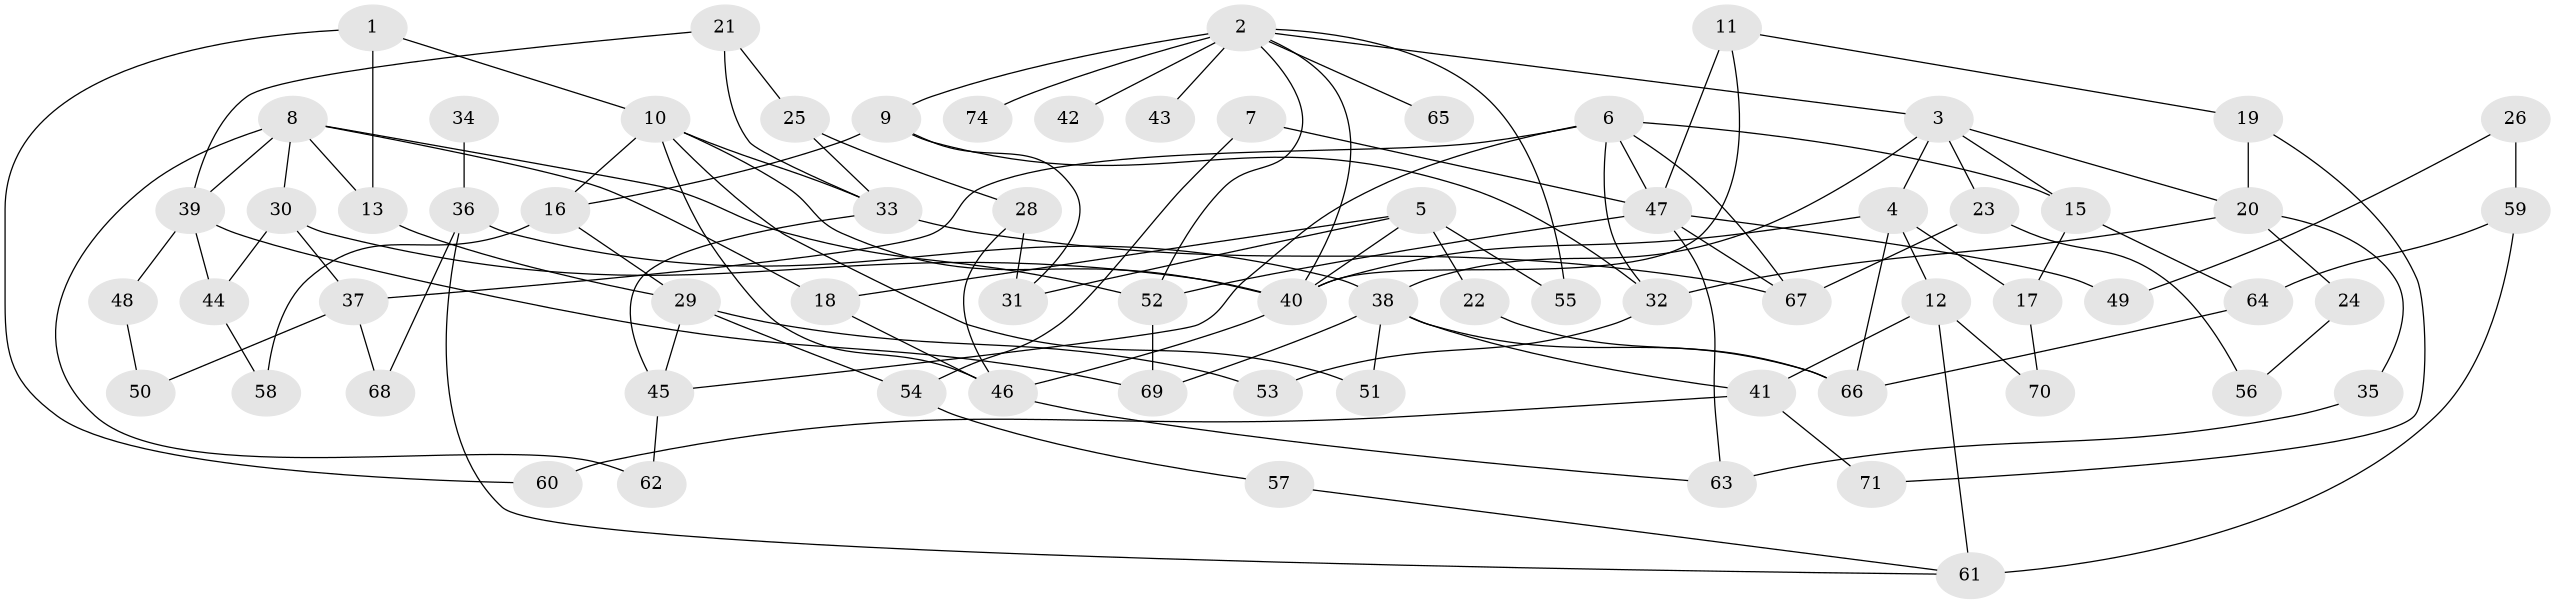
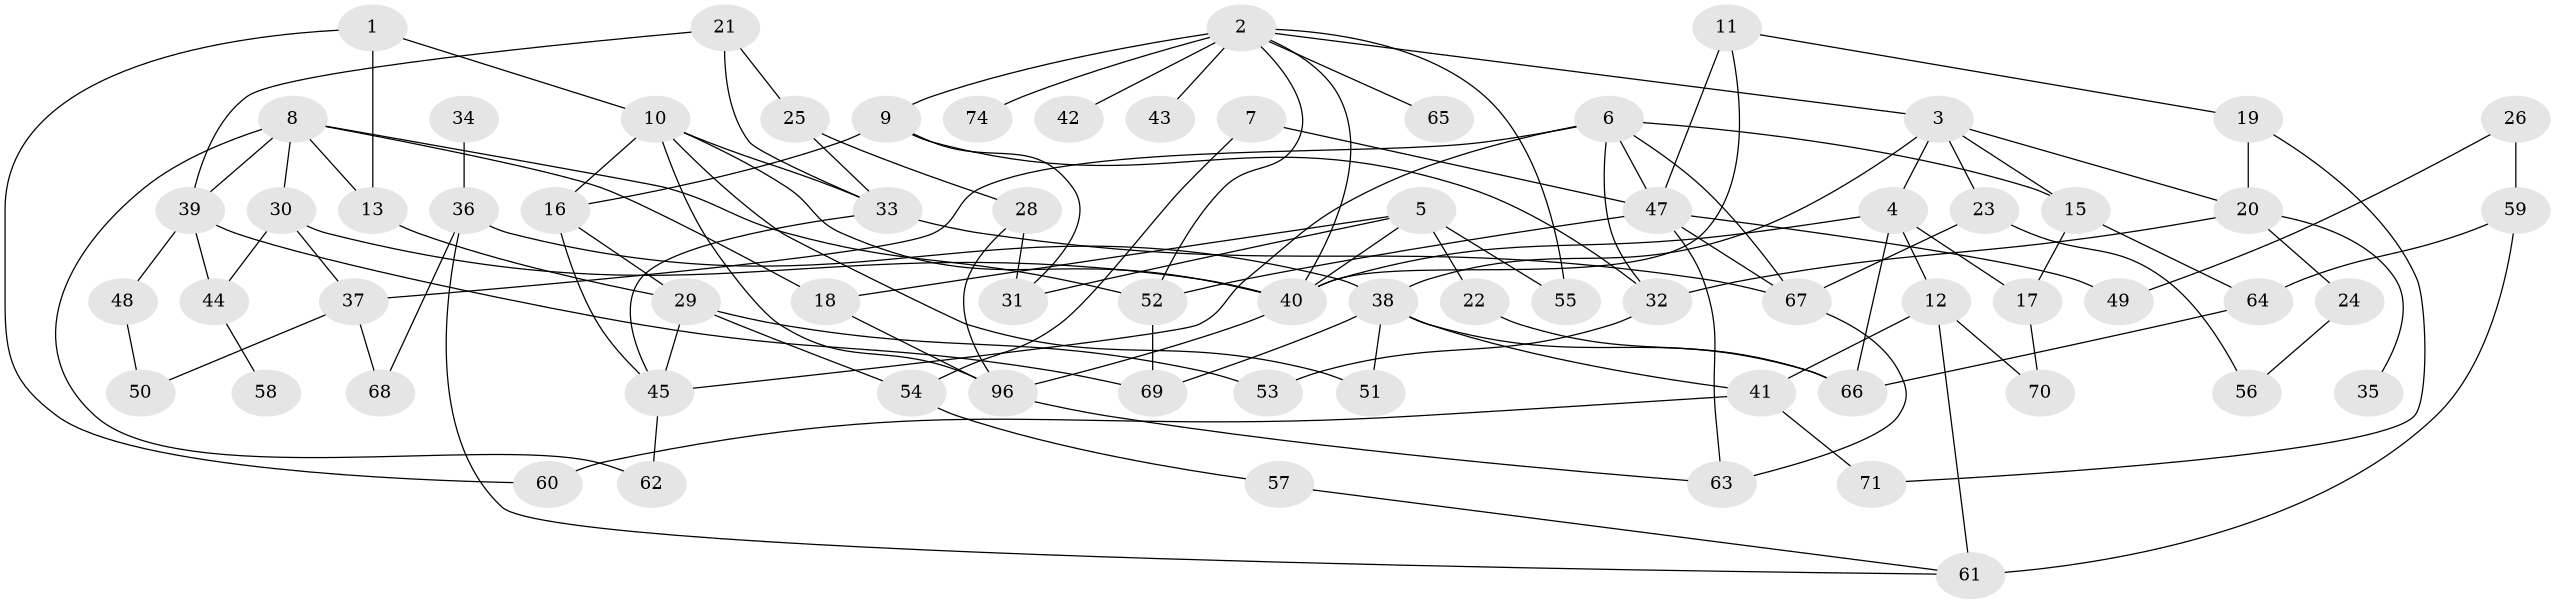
(357, 250) -> (588, 306)
(1003, 393) -> (1003, 393)
(2047, 442) -> (1893, 421)
